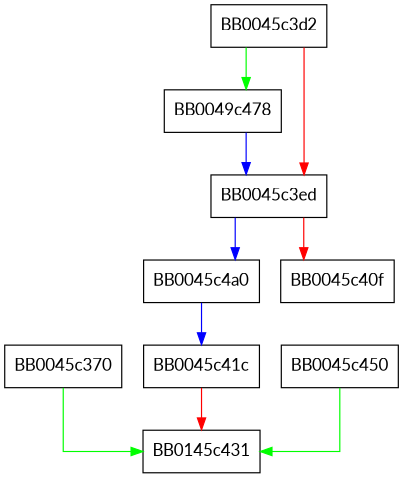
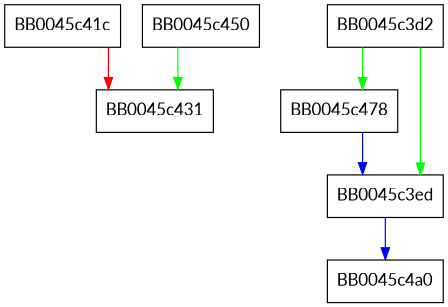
(304, 105) -> (420, 105)
(223, 111) -> (339, 111)
(337, 281) -> none
(202, 318) -> none
(63, 366) -> none
(202, 452) -> (155, 111)
